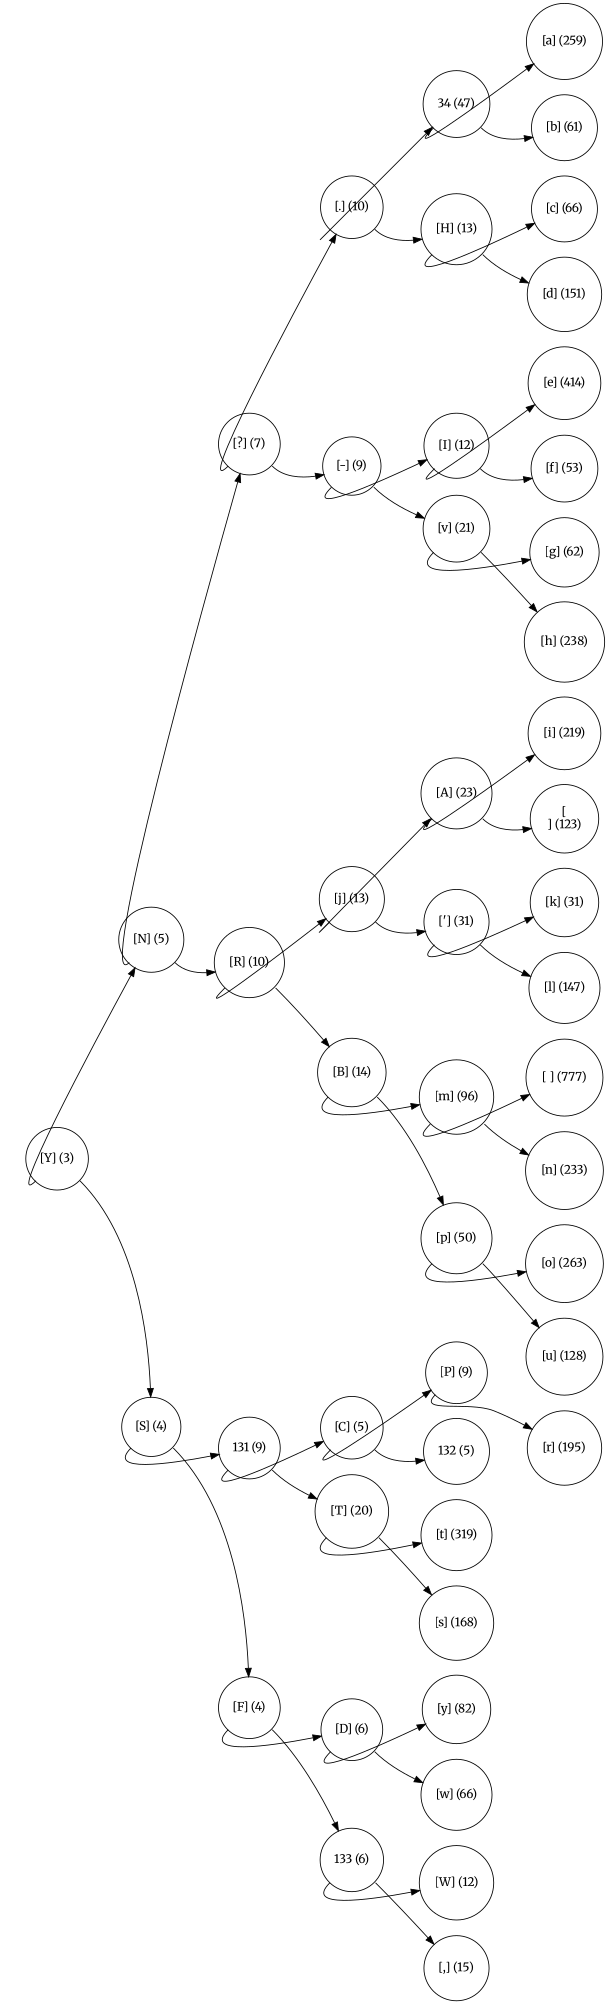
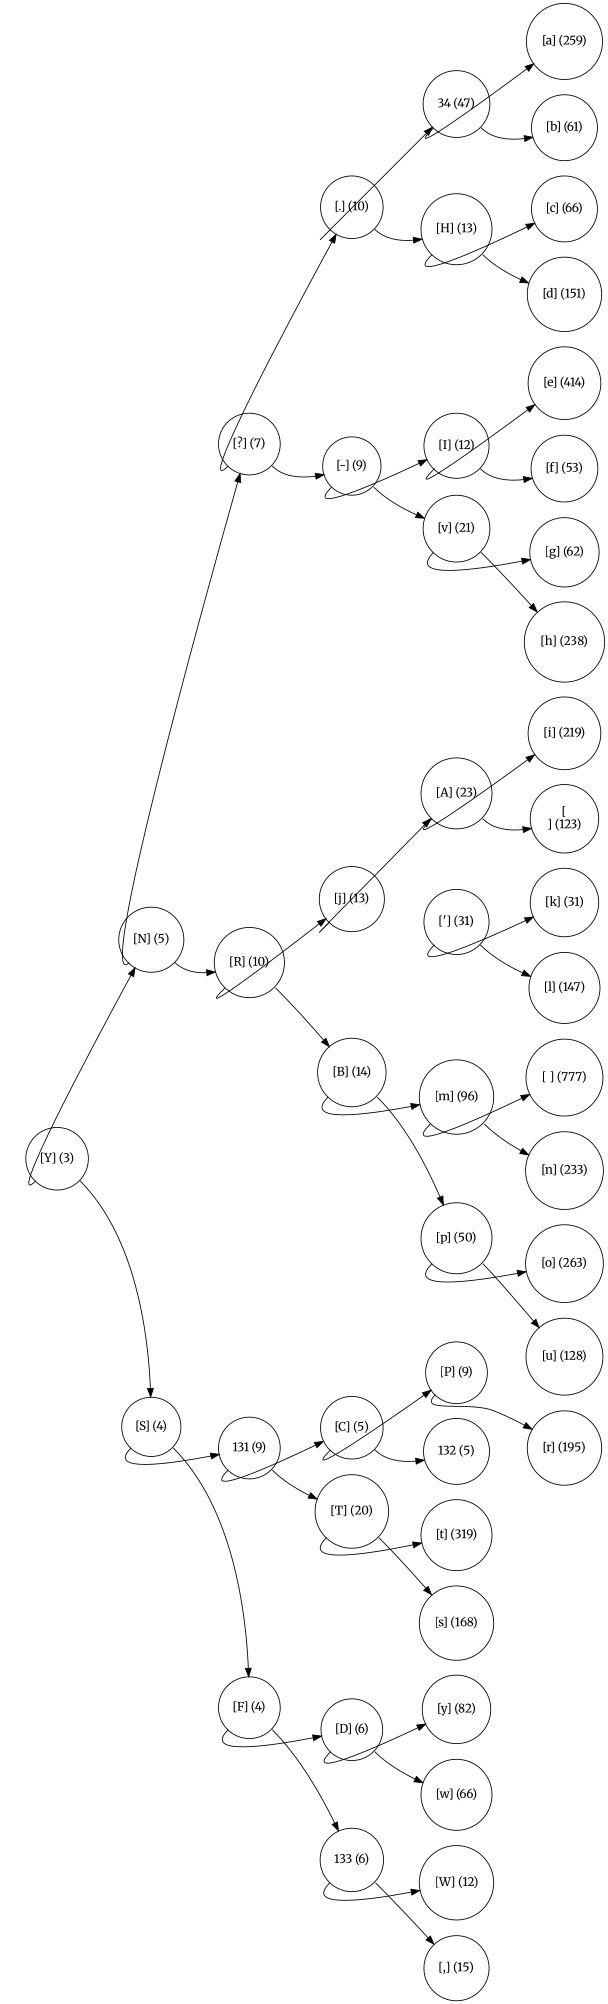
(395, 932) -> none
